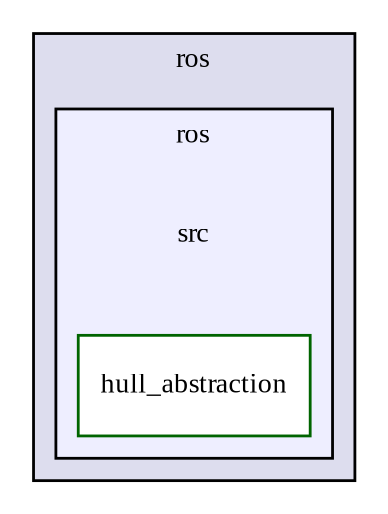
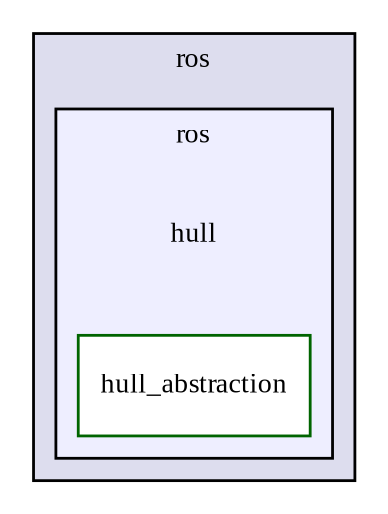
(194, 235) -> (194, 235)
